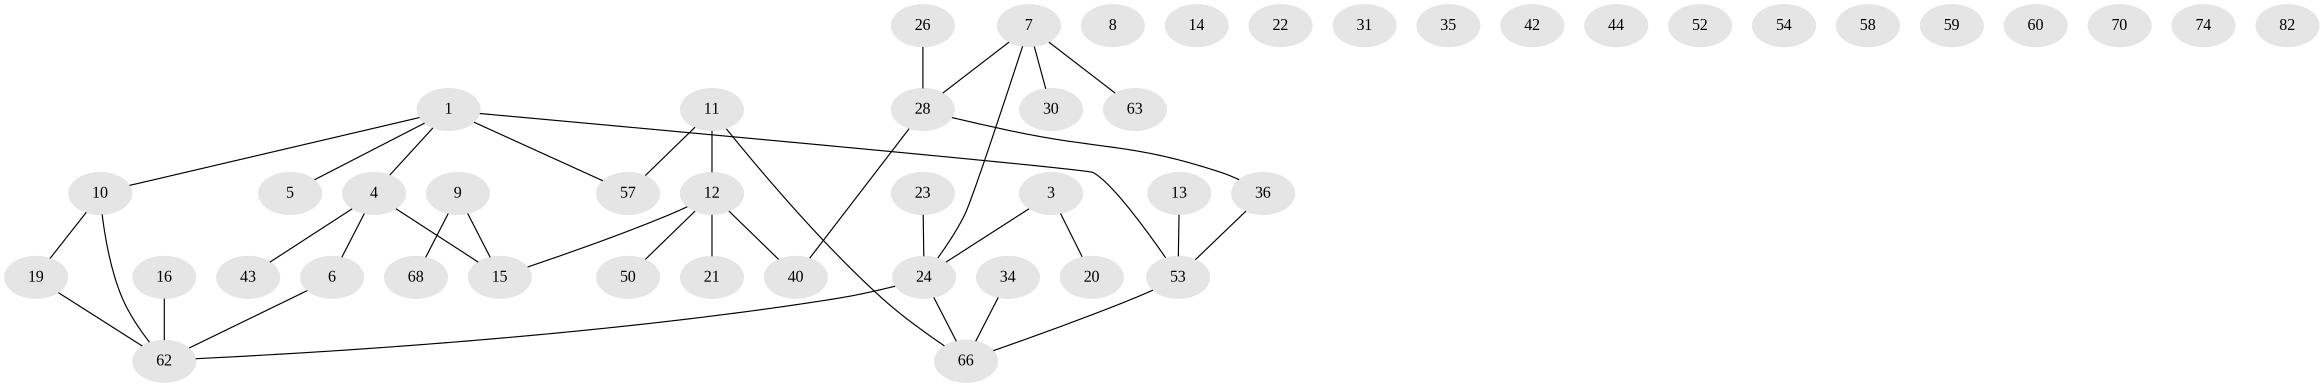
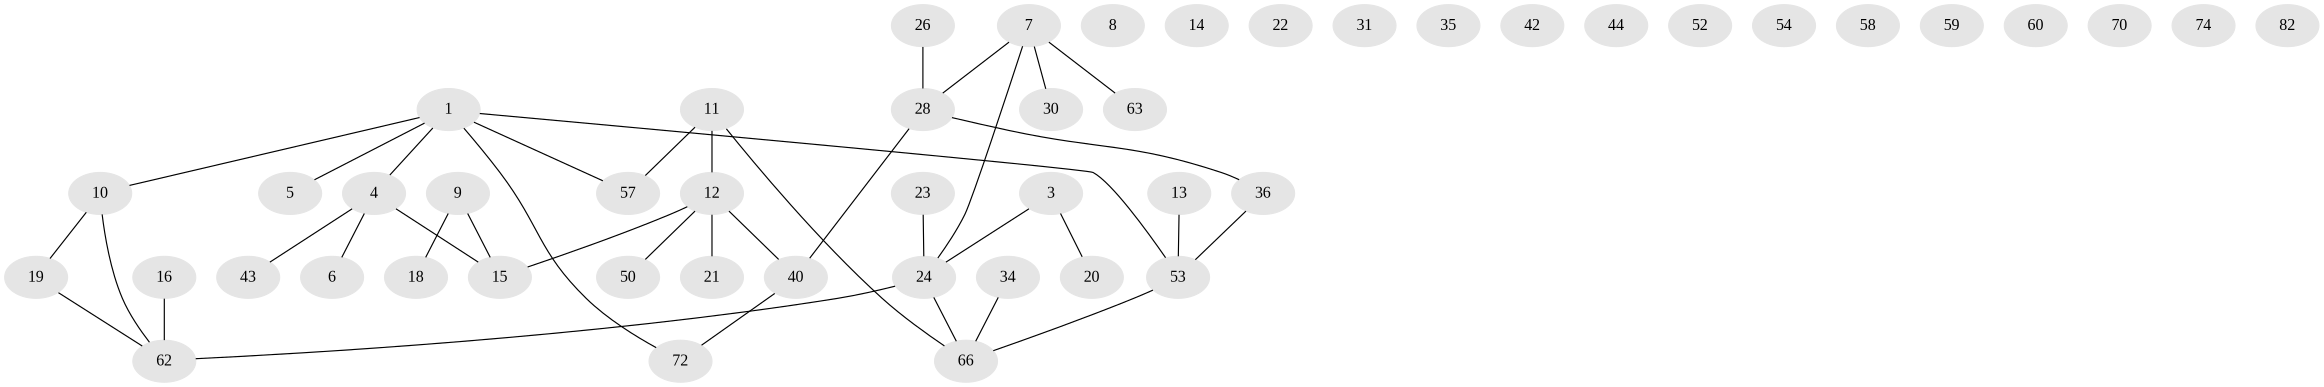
(416, 277) -> (416, 277)
(248, 319) -> none
none -> (681, 361)
